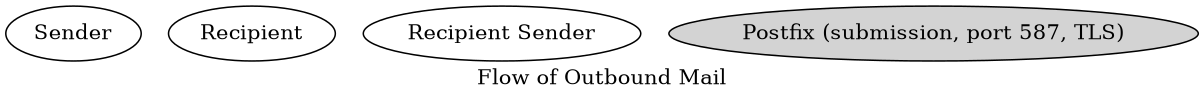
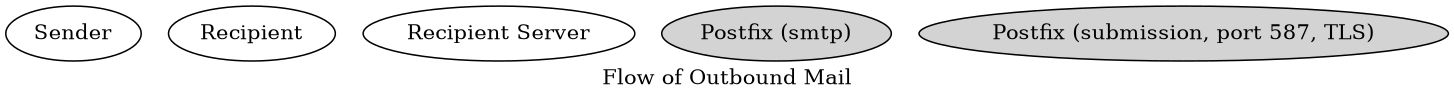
(502, 34) -> (499, 34)
none -> (777, 34)
